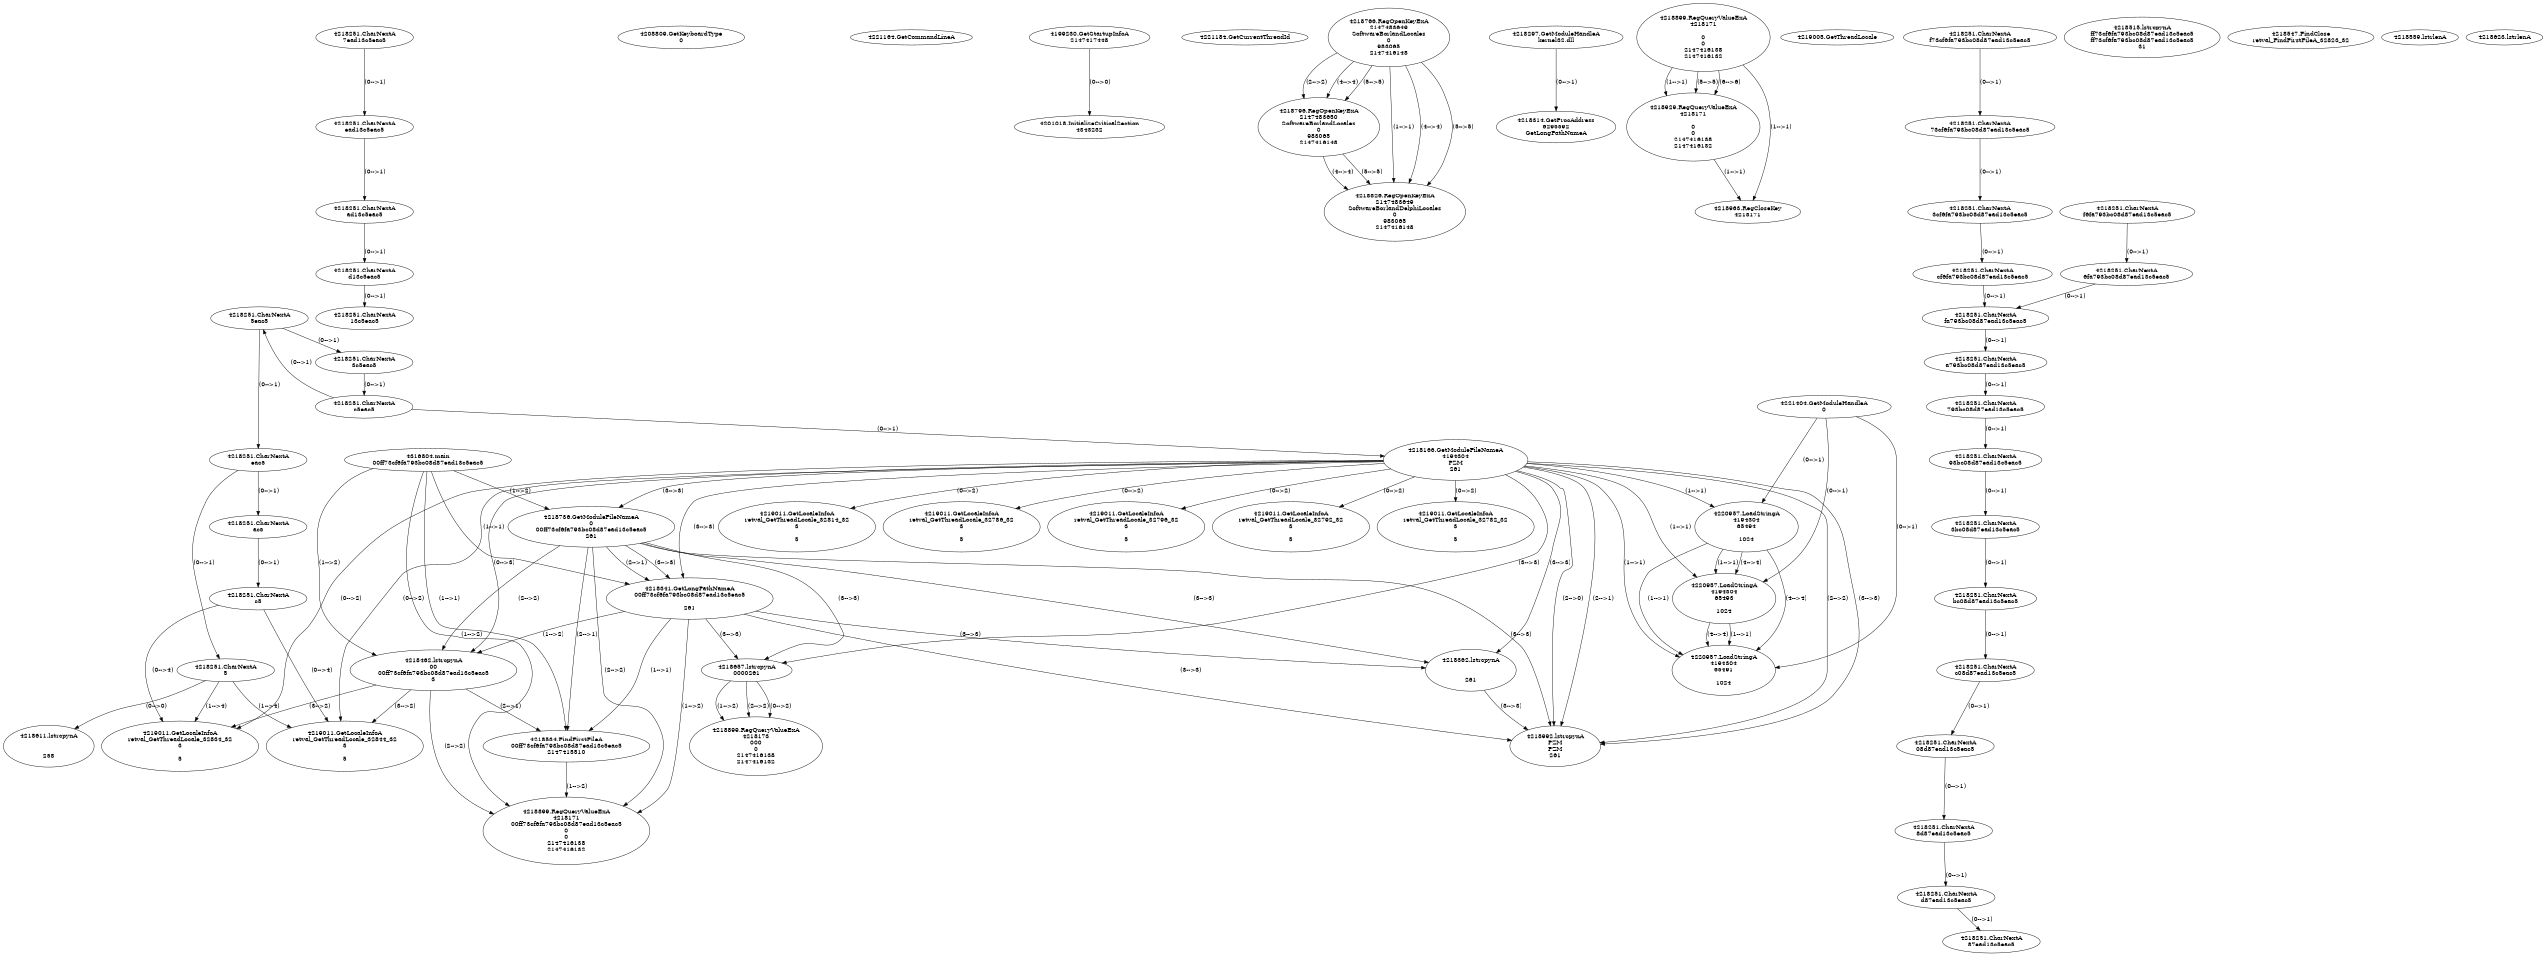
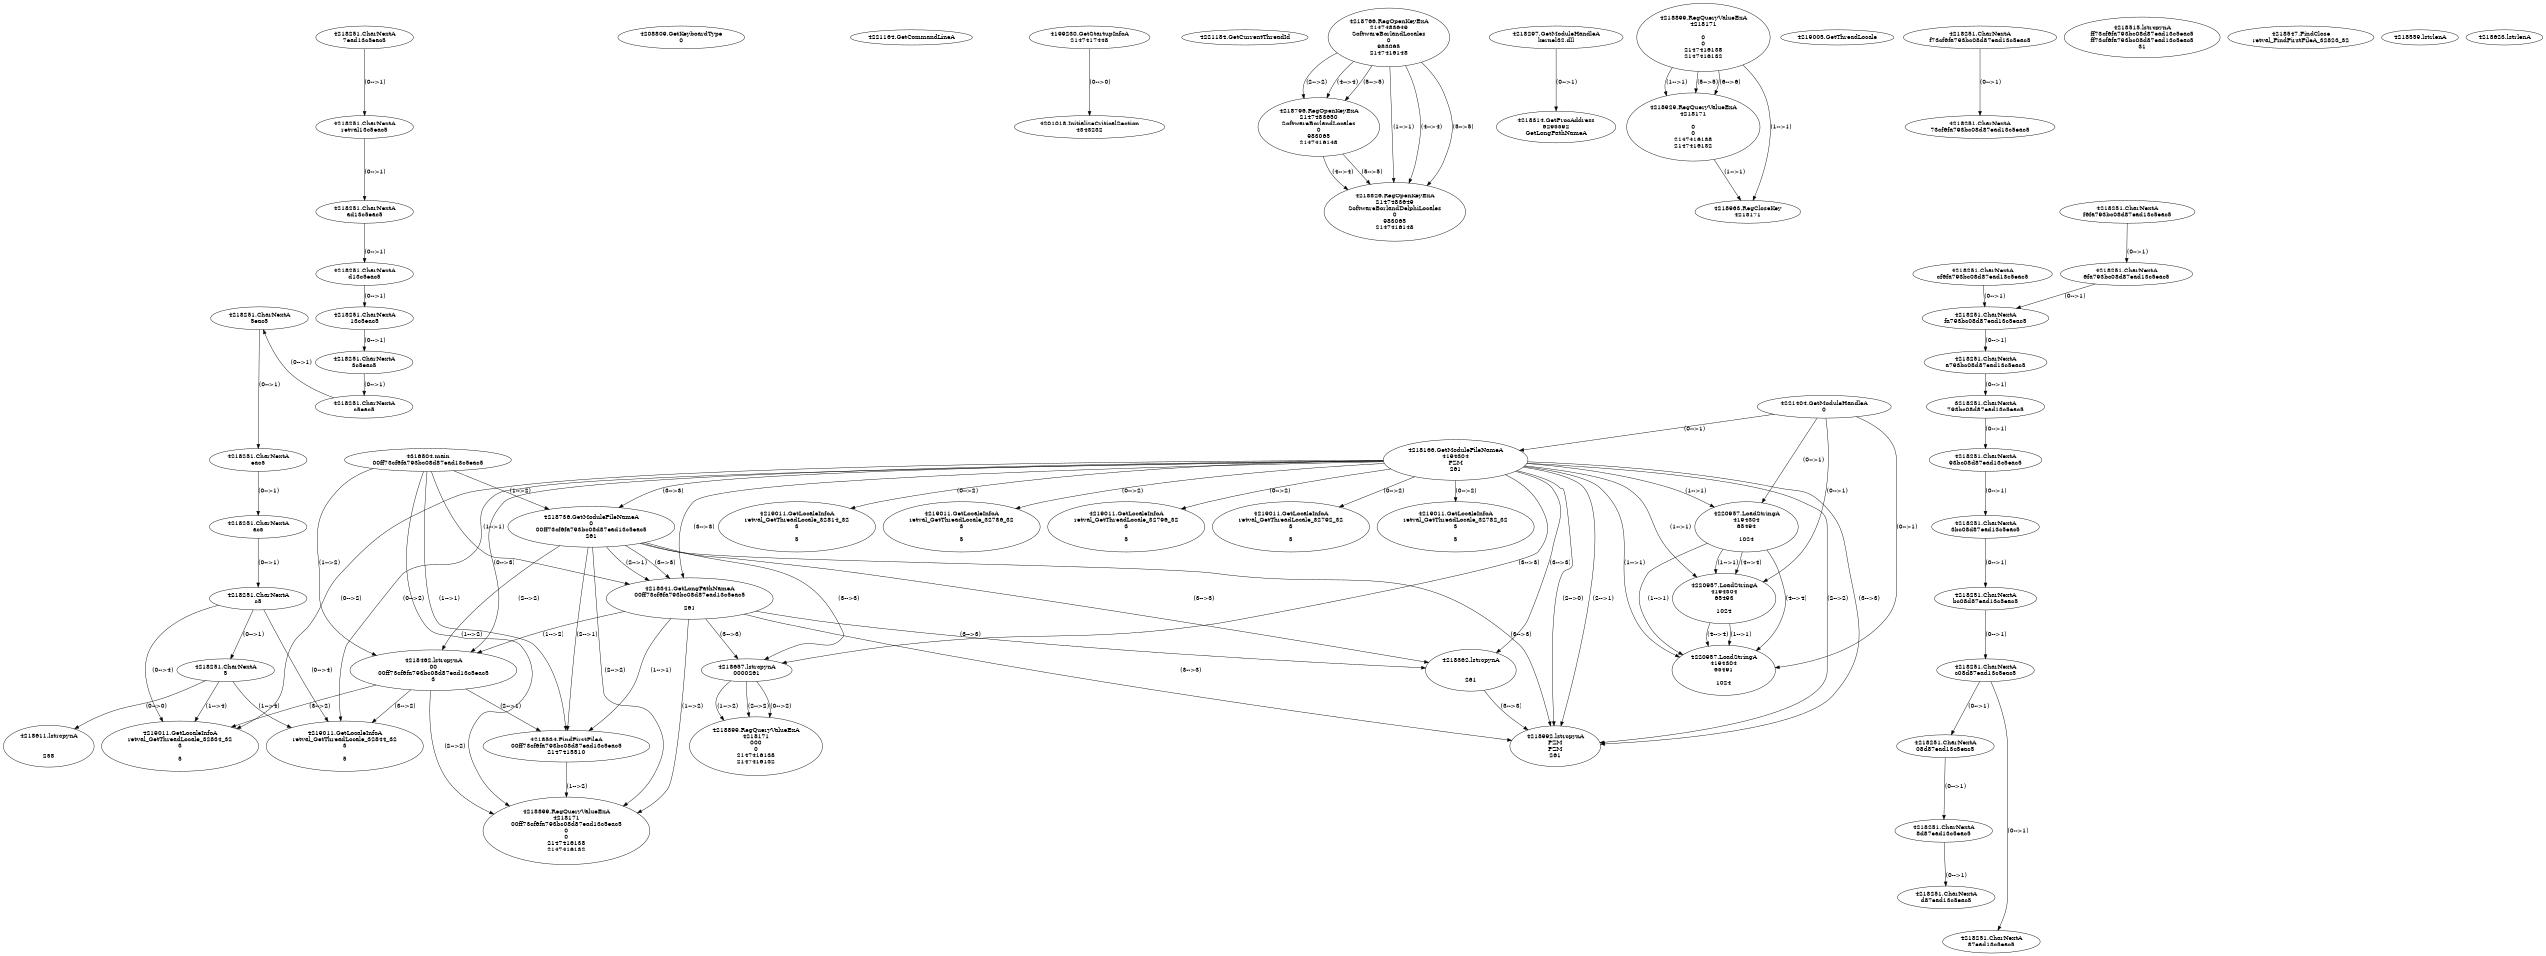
(365, 127) -> (365, 127)
(1980, 212) -> none
(310, 339) -> (364, 338)
(1986, 407) -> (1986, 407)
(896, 433) -> (1649, 432)
(193, 556) -> (243, 632)
(756, 746) -> (756, 746)
(1967, 918) -> (2007, 803)
